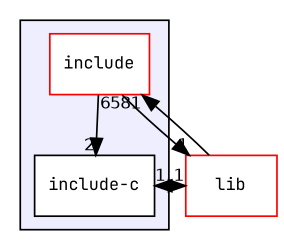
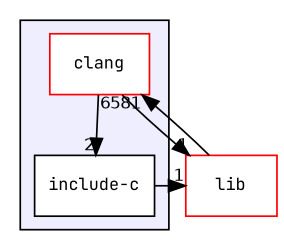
(100, 64) -> (100, 64)
(179, 186) -> none
